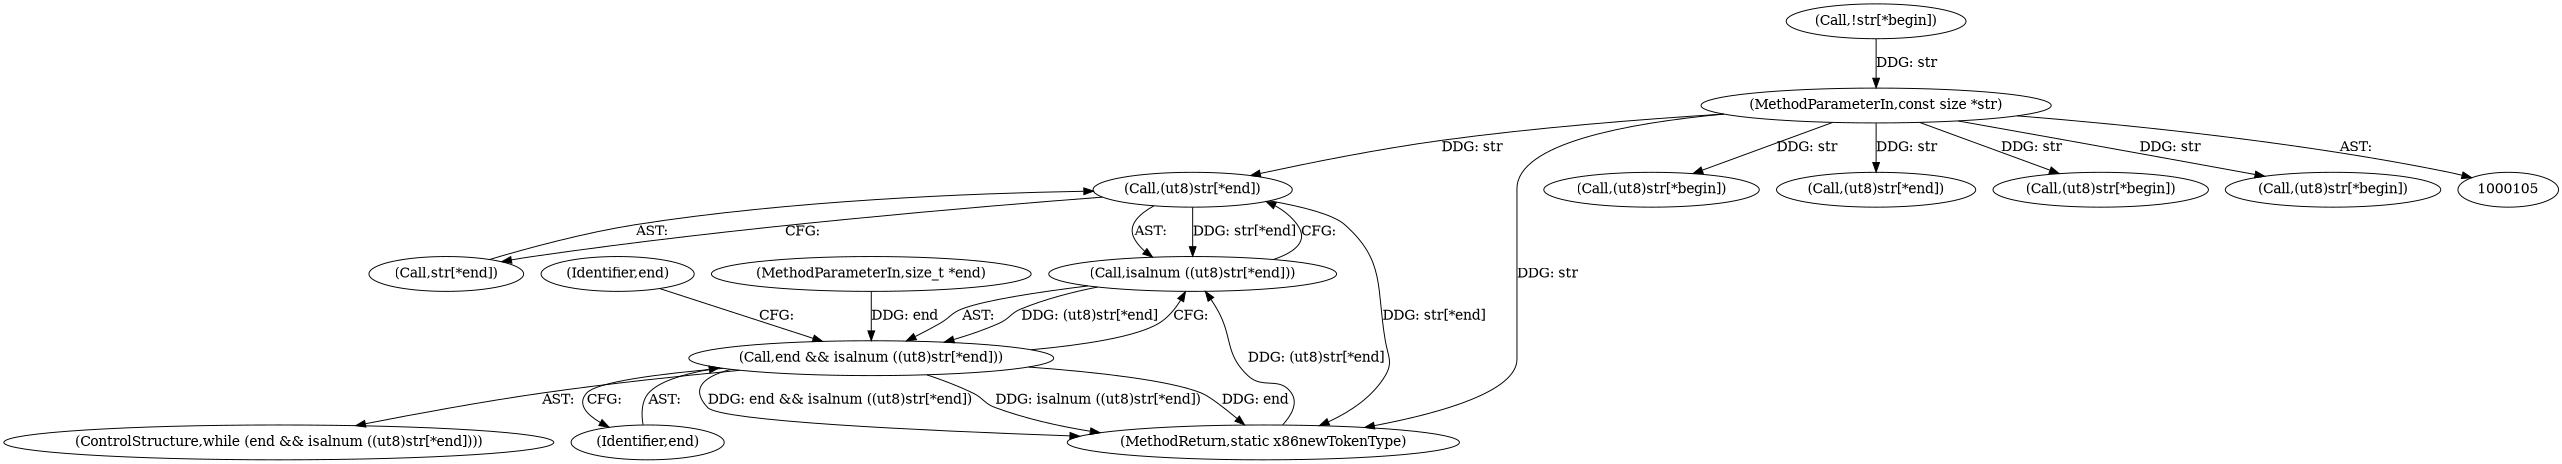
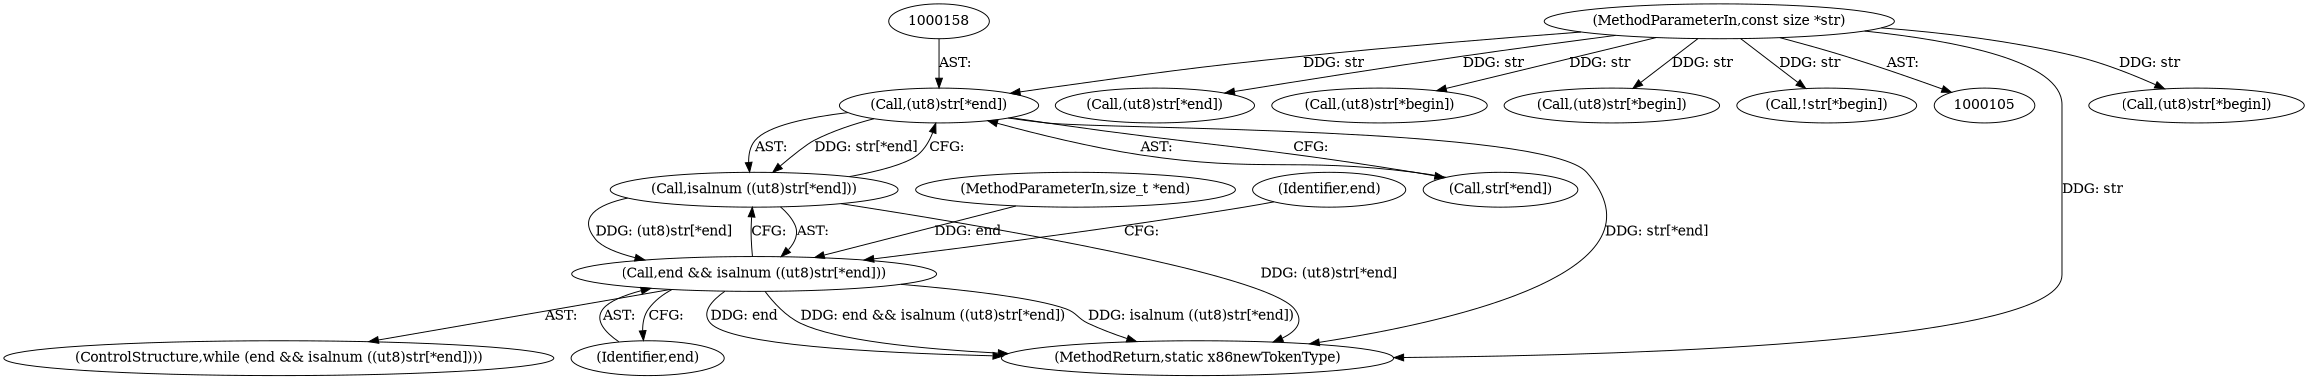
none -> (939, 21)
(1876, 59) -> (1769, 61)
(1247, 375) -> (1090, 247)
